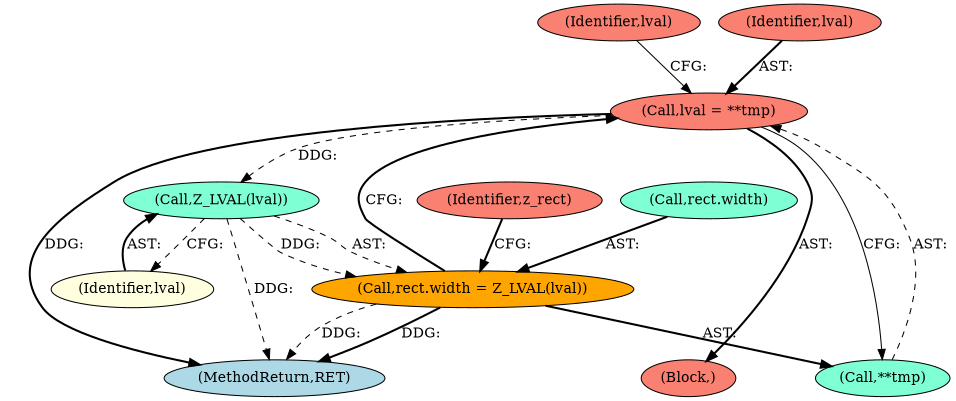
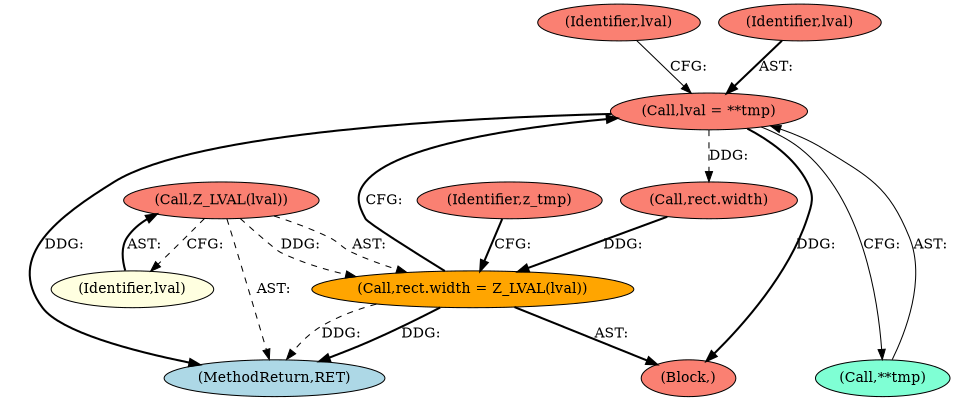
(361, 135) -> (709, 151)
(221, 200) -> (221, 200)
(510, 200) -> (510, 200)
(709, 200) -> (709, 200)
(899, 216) -> (899, 216)
(625, 245) -> (625, 245)
(818, 245) -> (818, 245)
(276, 289) -> (276, 289)
(683, 335) -> (581, 334)
